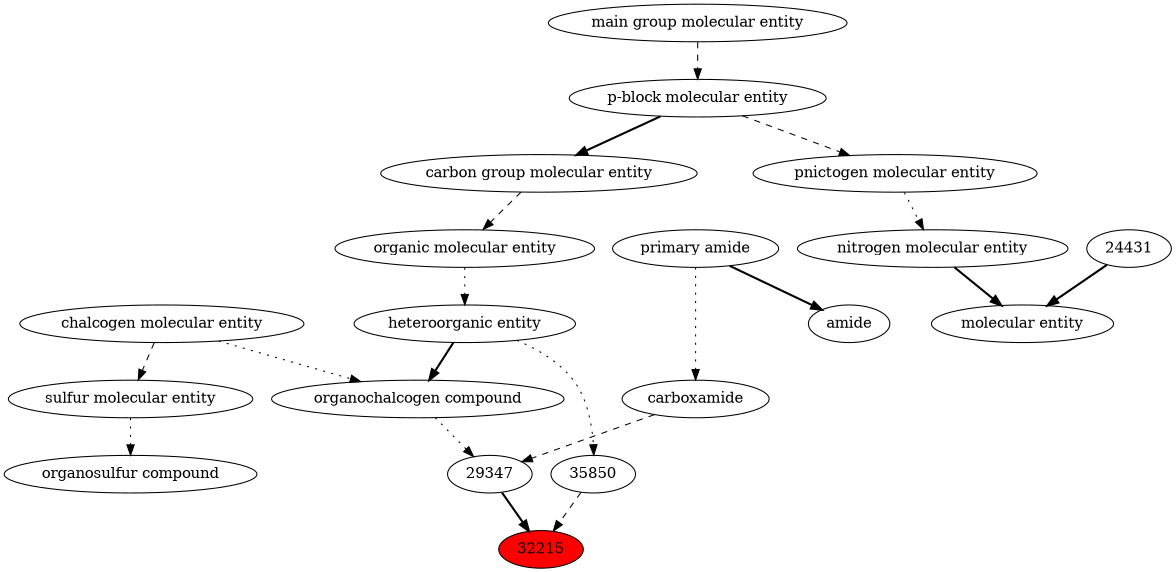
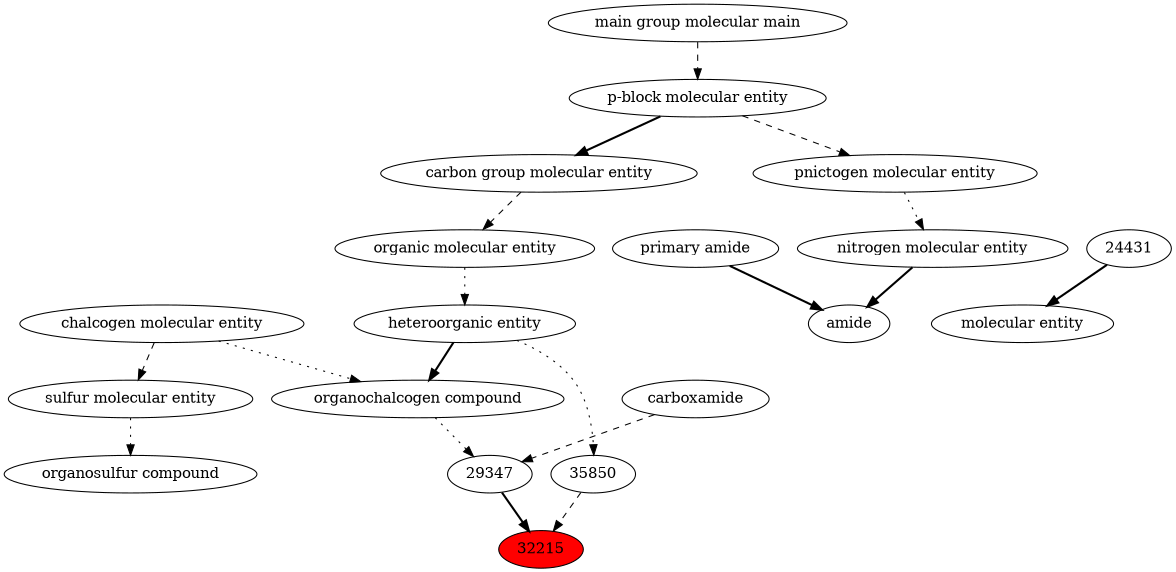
(698, 23) -> (698, 23)
(974, 283) -> (894, 284)
(696, 318) -> none
